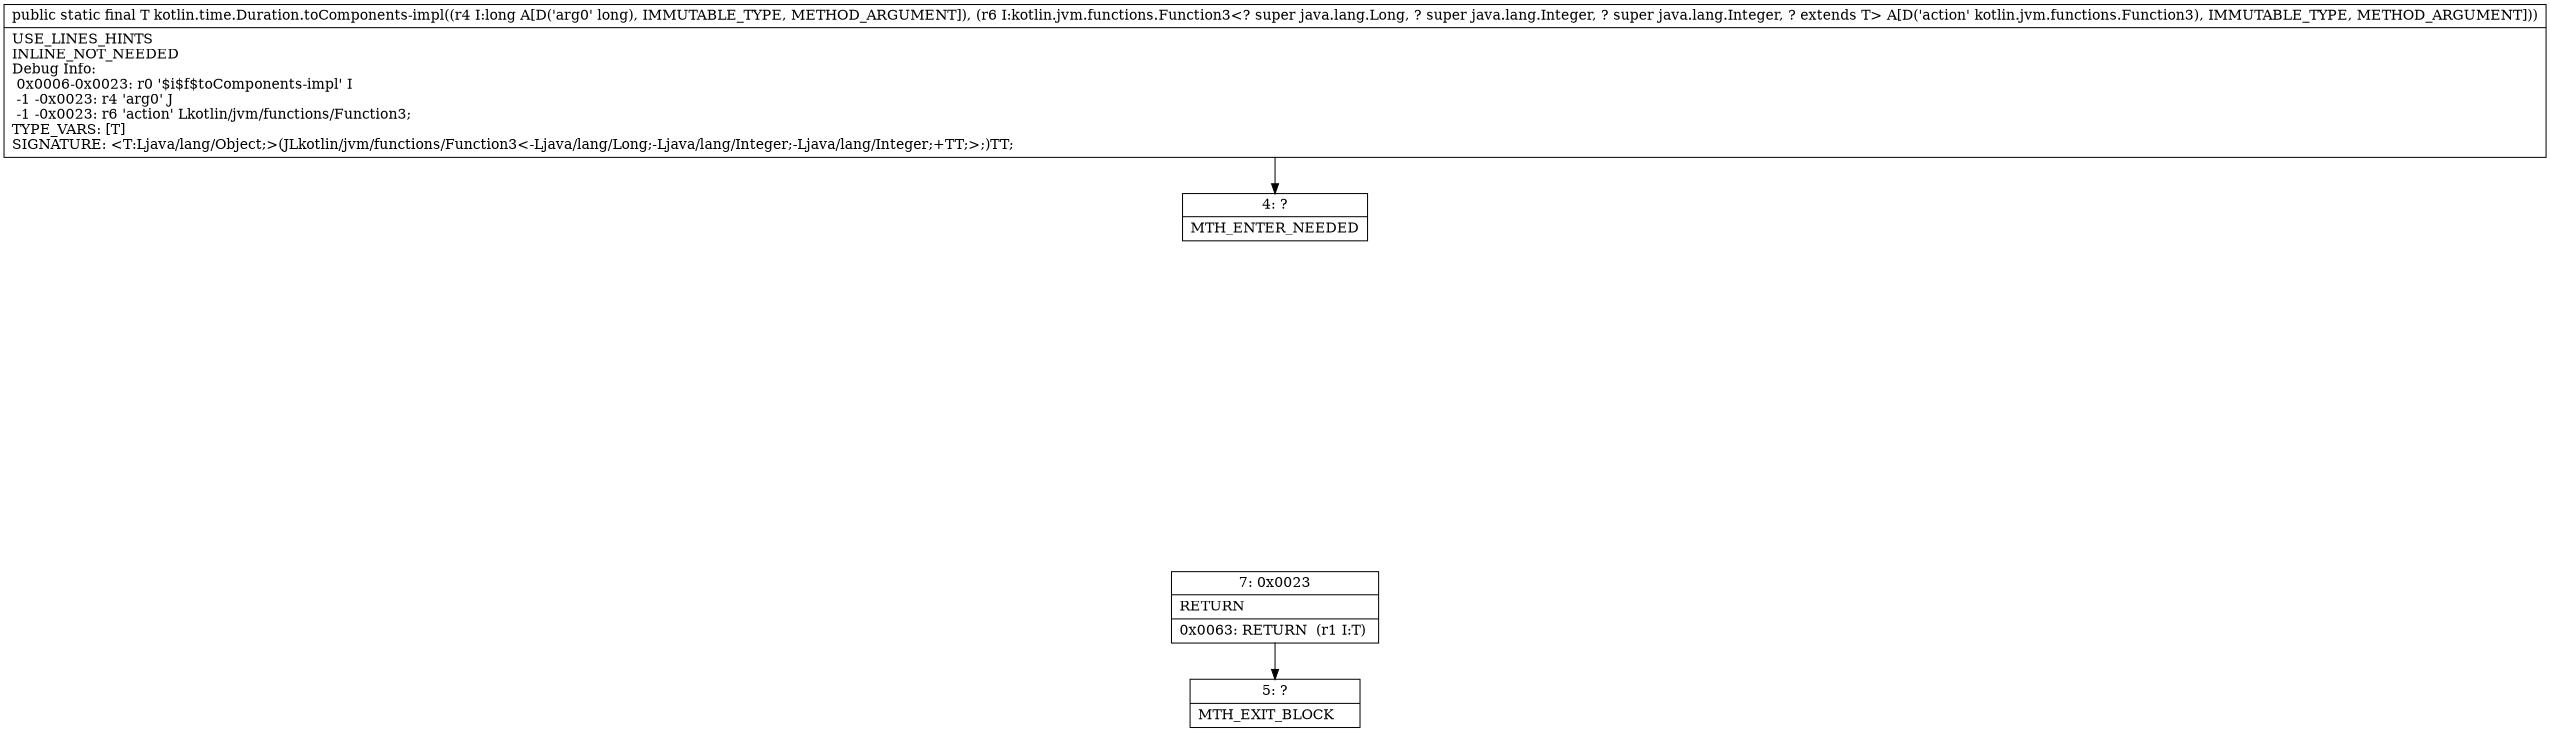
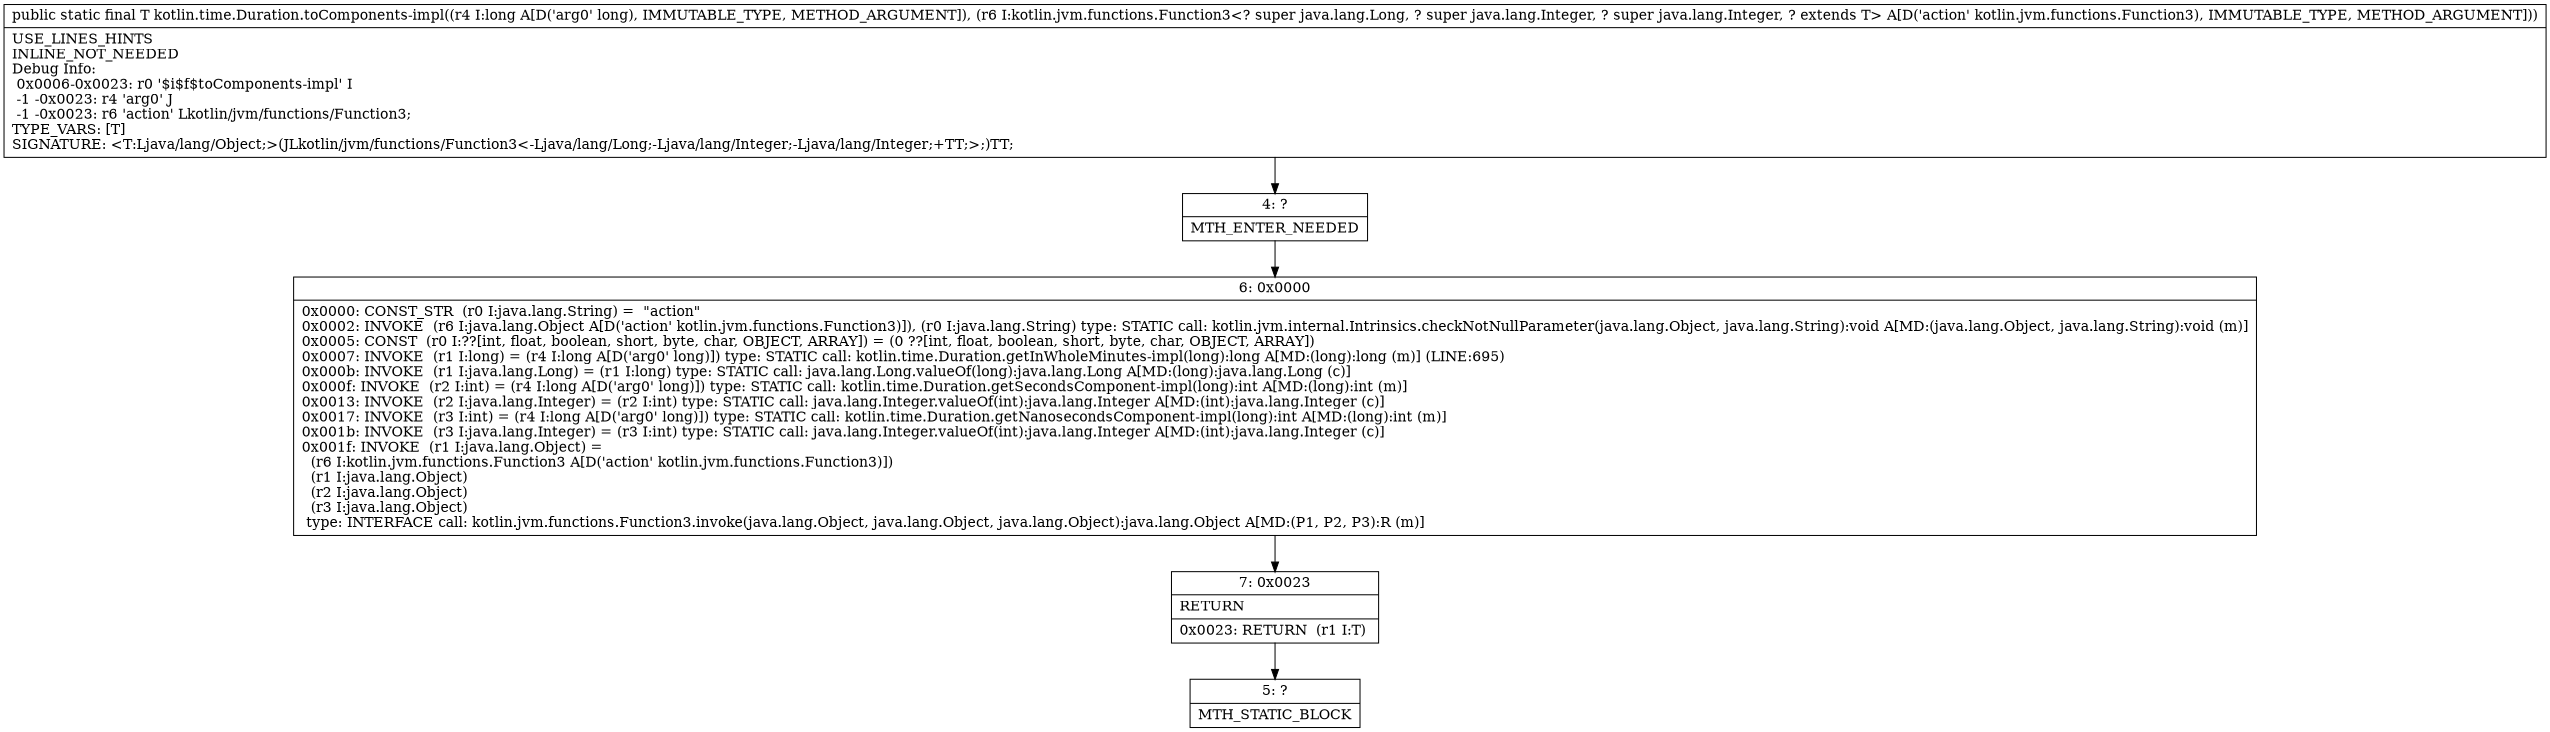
none -> (1275, 406)
(1275, 630) -> (1275, 630)
(1266, 715) -> (1275, 715)
